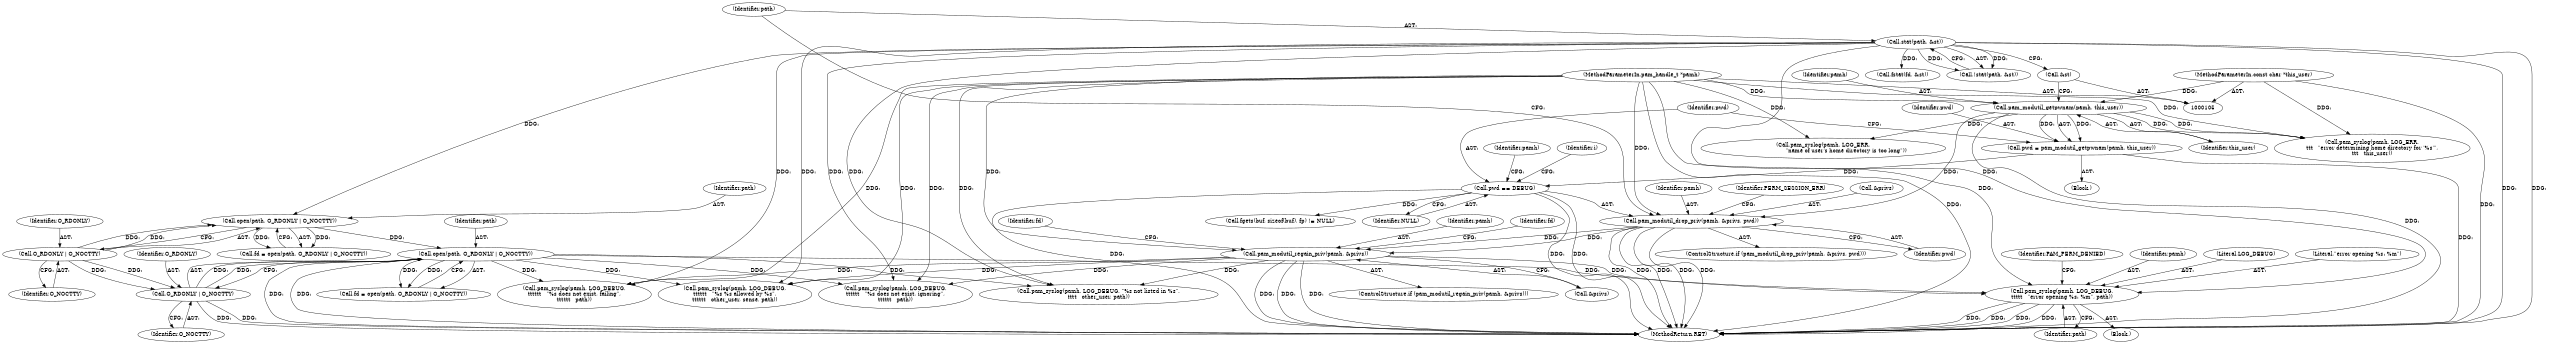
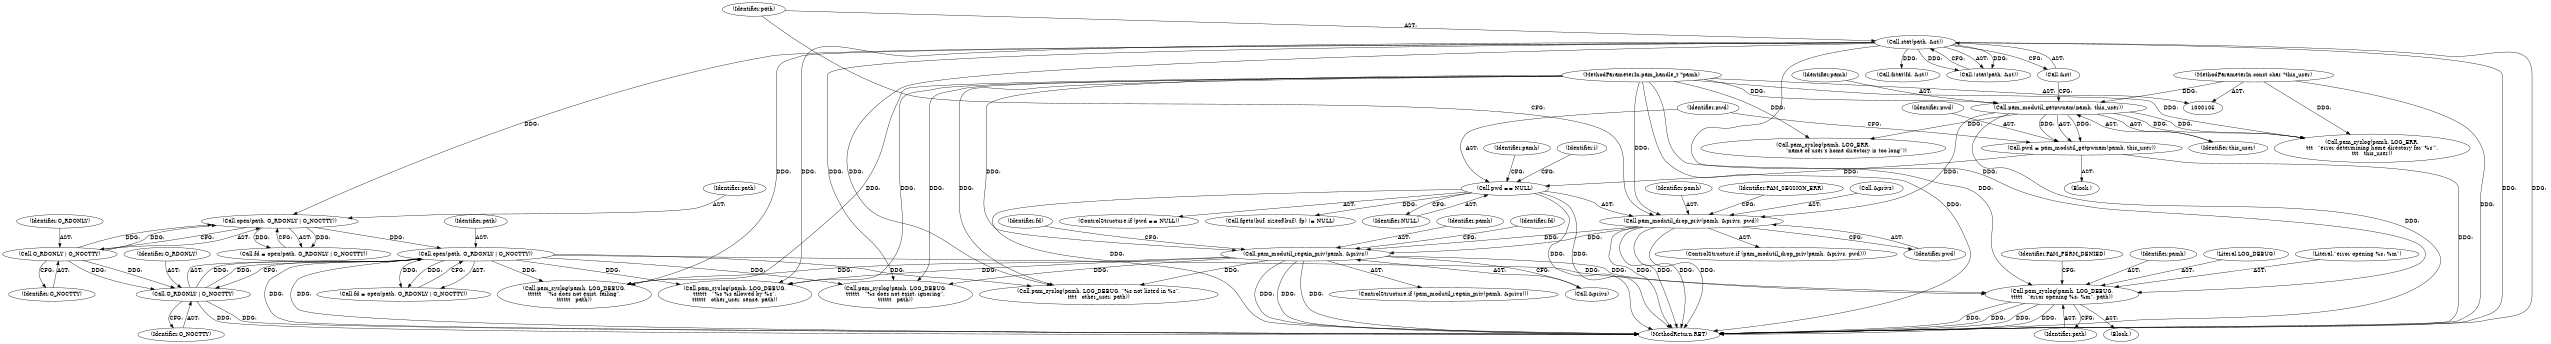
(2129, 93) -> (2011, 47)
(1505, 188) -> (1505, 188)
(1781, 188) -> (1781, 188)
none -> (1129, 221)
